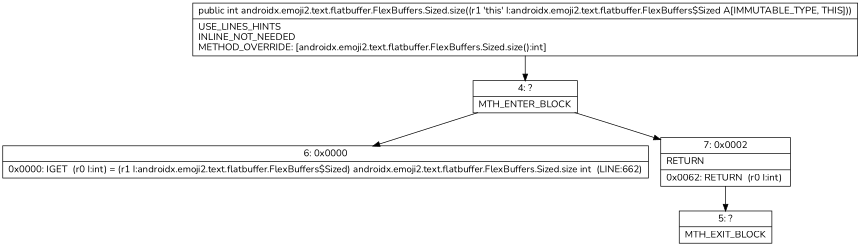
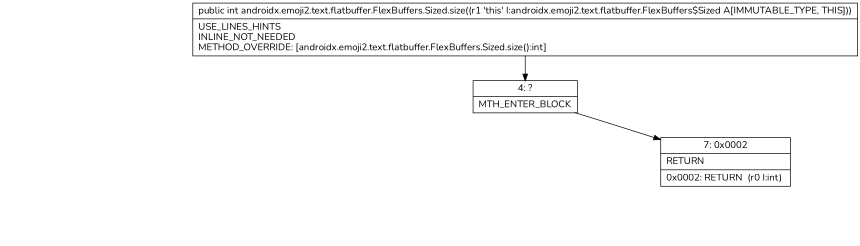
(326, 162) -> none
(726, 178) -> (726, 178)
(726, 227) -> none
